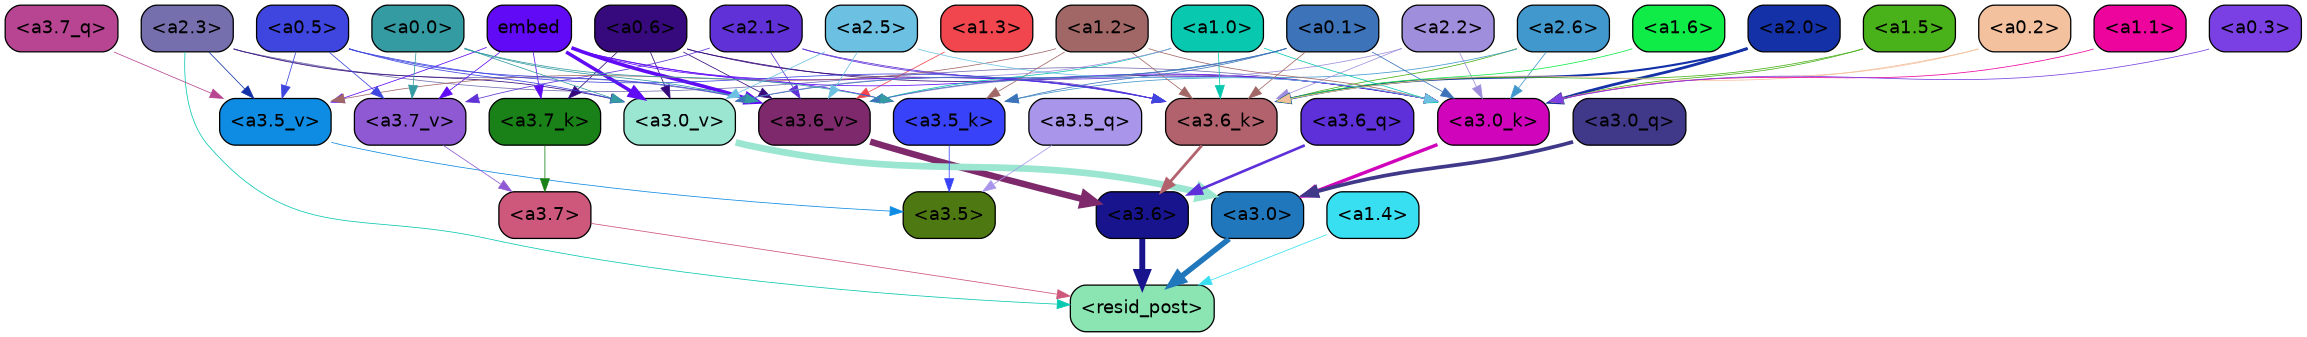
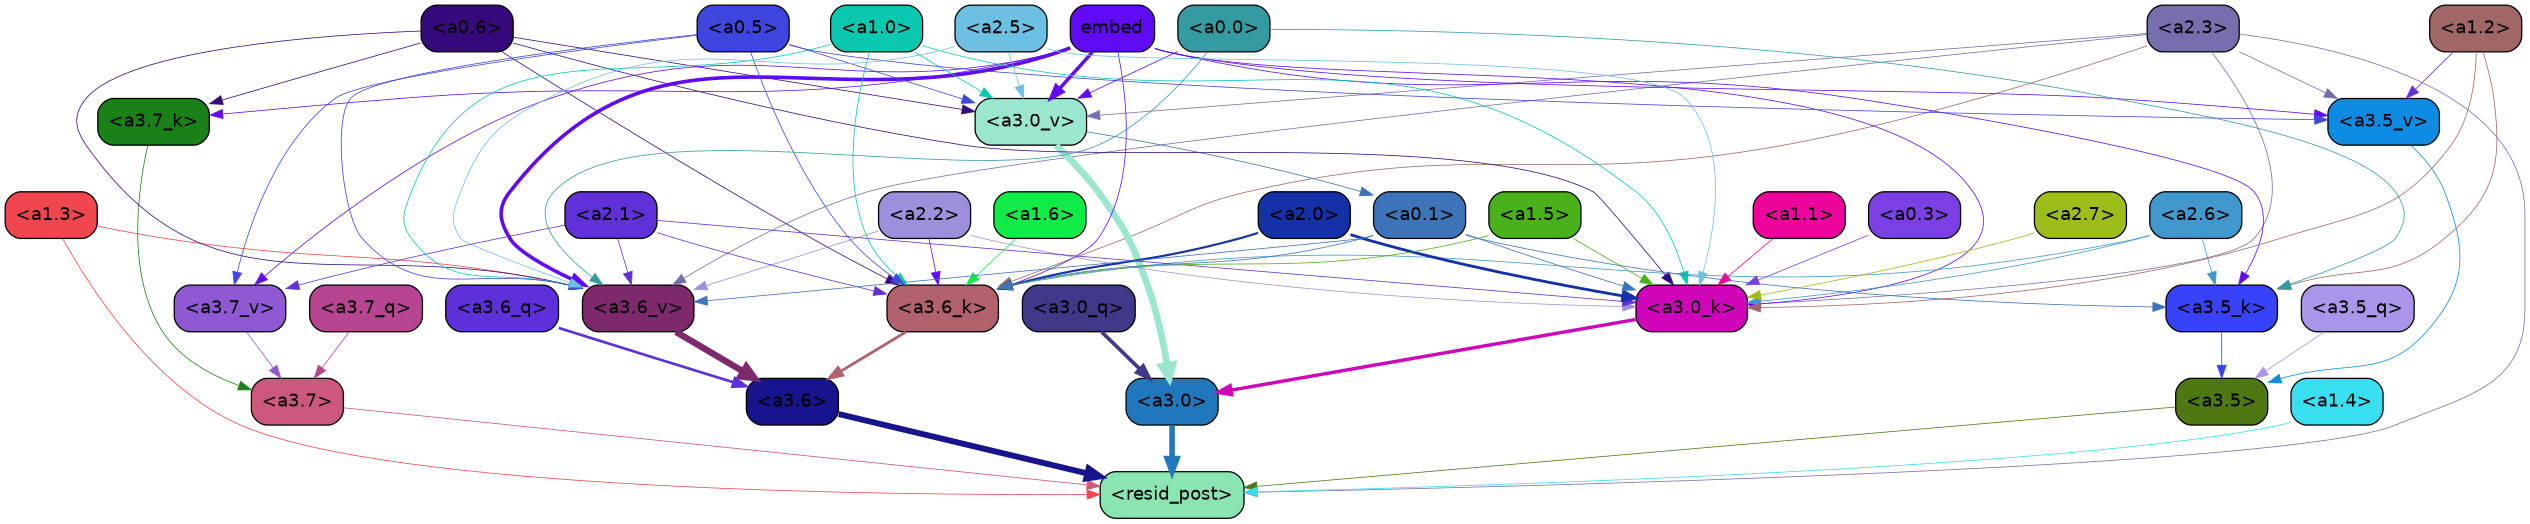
(2025, 29) -> none
(1356, 66) -> (932, 255)
(415, 69) -> none
(227, 71) -> (2282, 72)
(1157, 71) -> (1577, 164)
(1282, 71) -> (1193, 263)
(163, 73) -> (336, 350)
(538, 73) -> (1136, 71)
(1404, 75) -> (1524, 263)
(422, 77) -> (1650, 72)
(960, 77) -> (965, 82)
(1018, 77) -> (1238, 161)
(701, 78) -> (2434, 71)
none -> (2080, 215)
(572, 255) -> (2152, 457)
none -> (1717, 447)
none -> (530, 477)
